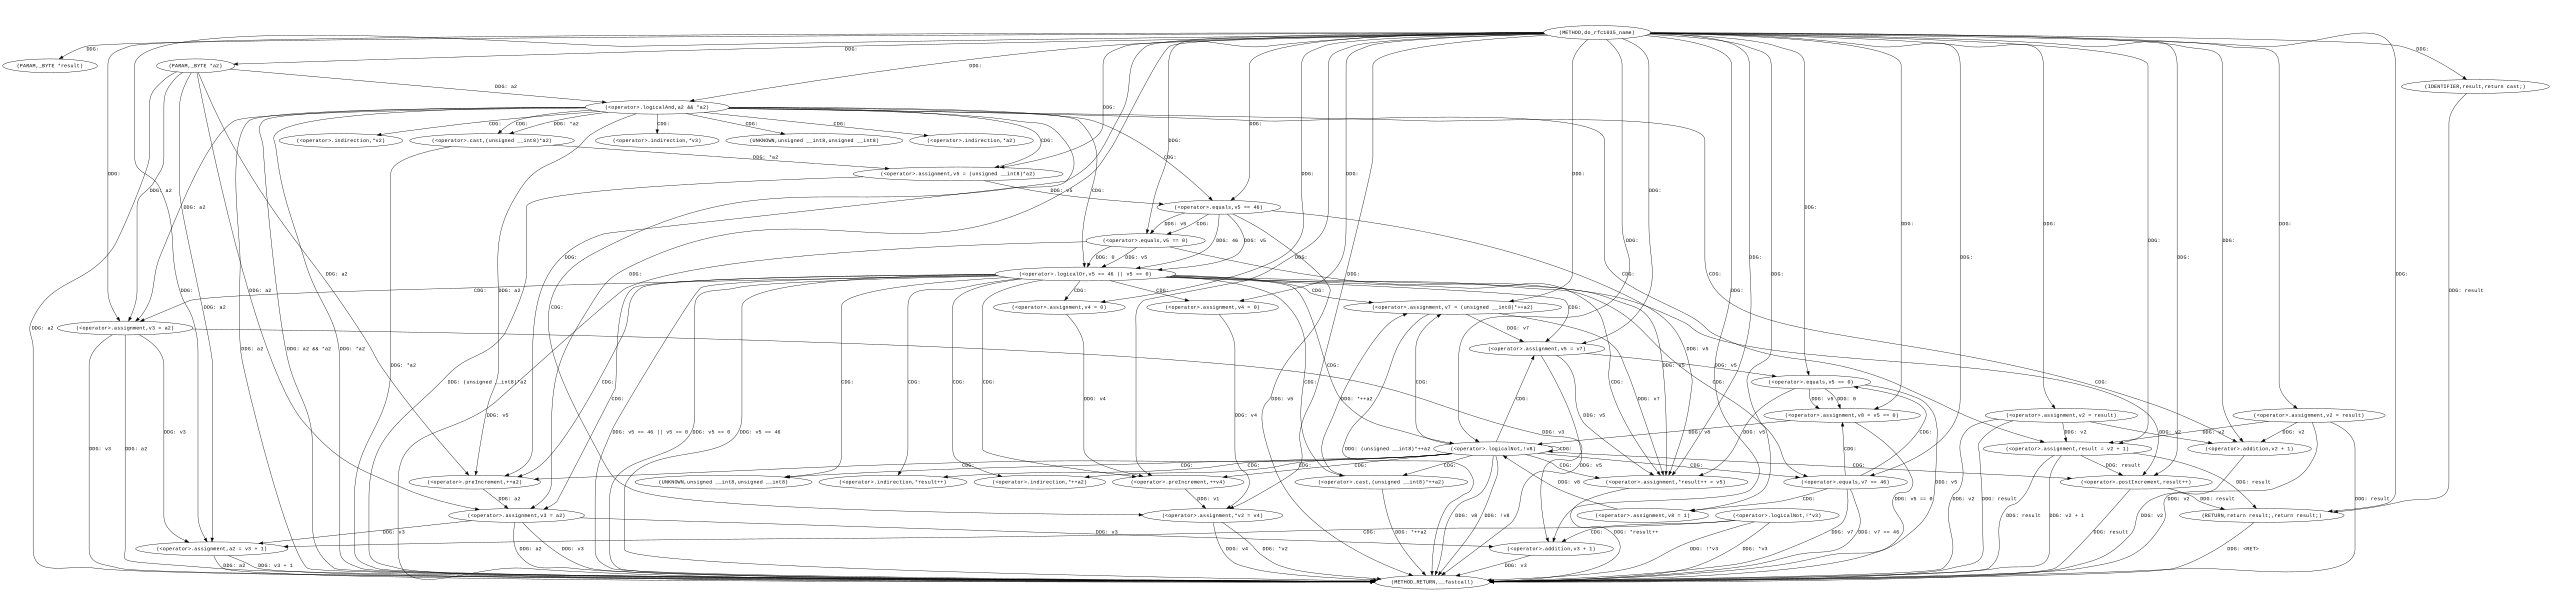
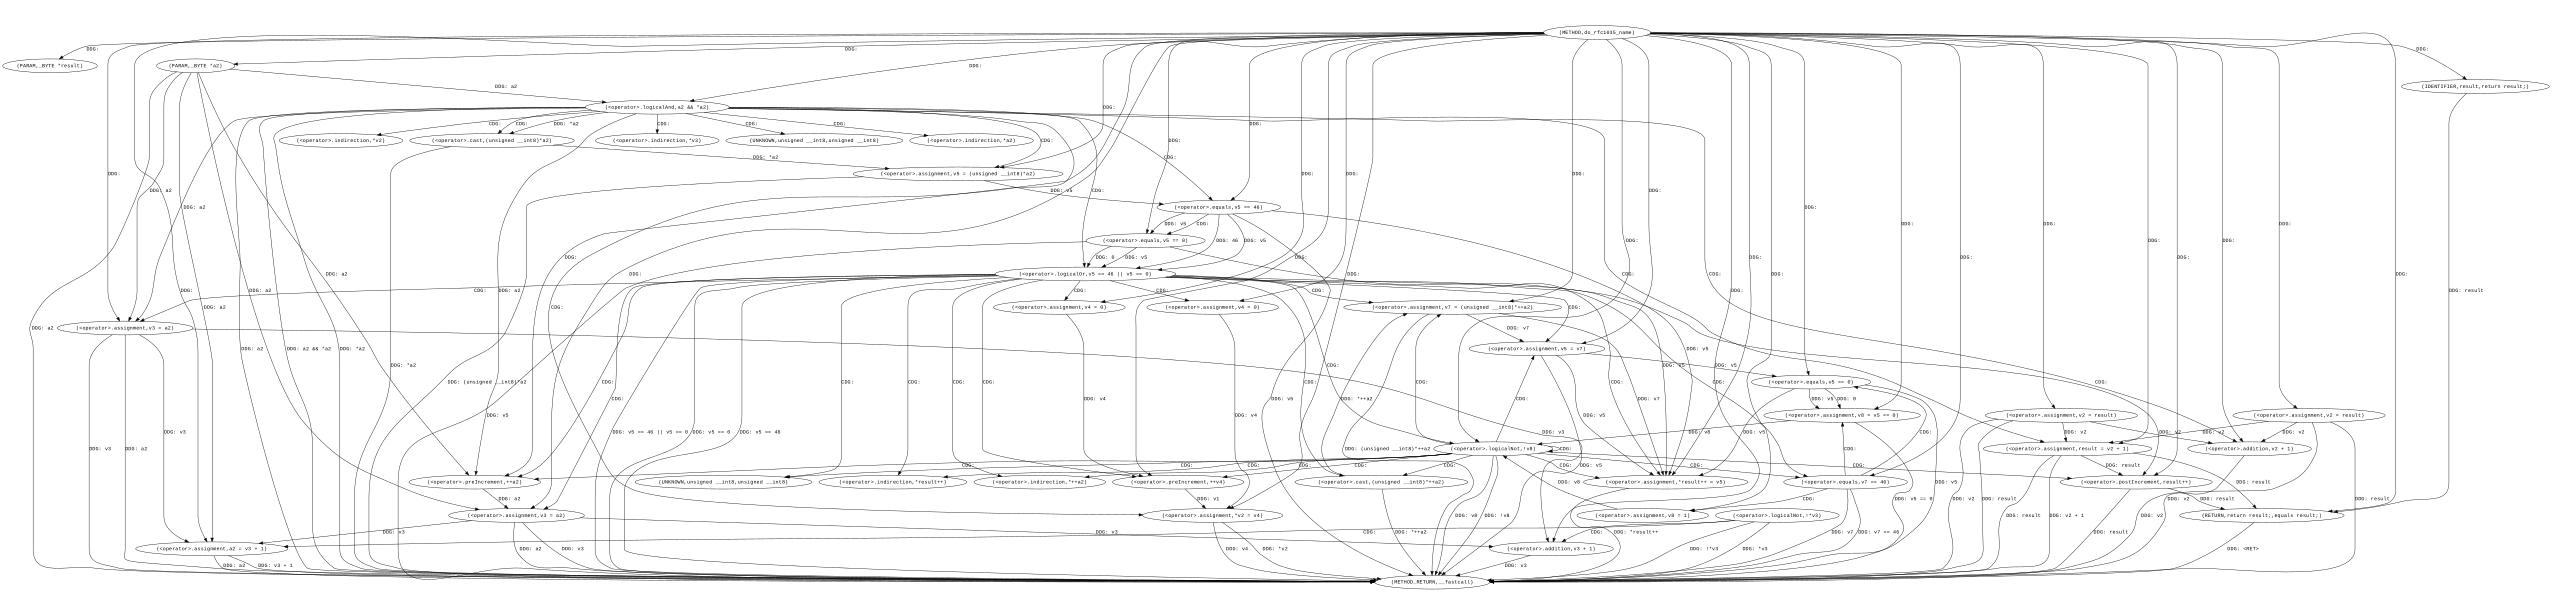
(2475, 87) -> (2475, 87)
(2262, 515) -> (2262, 515)
